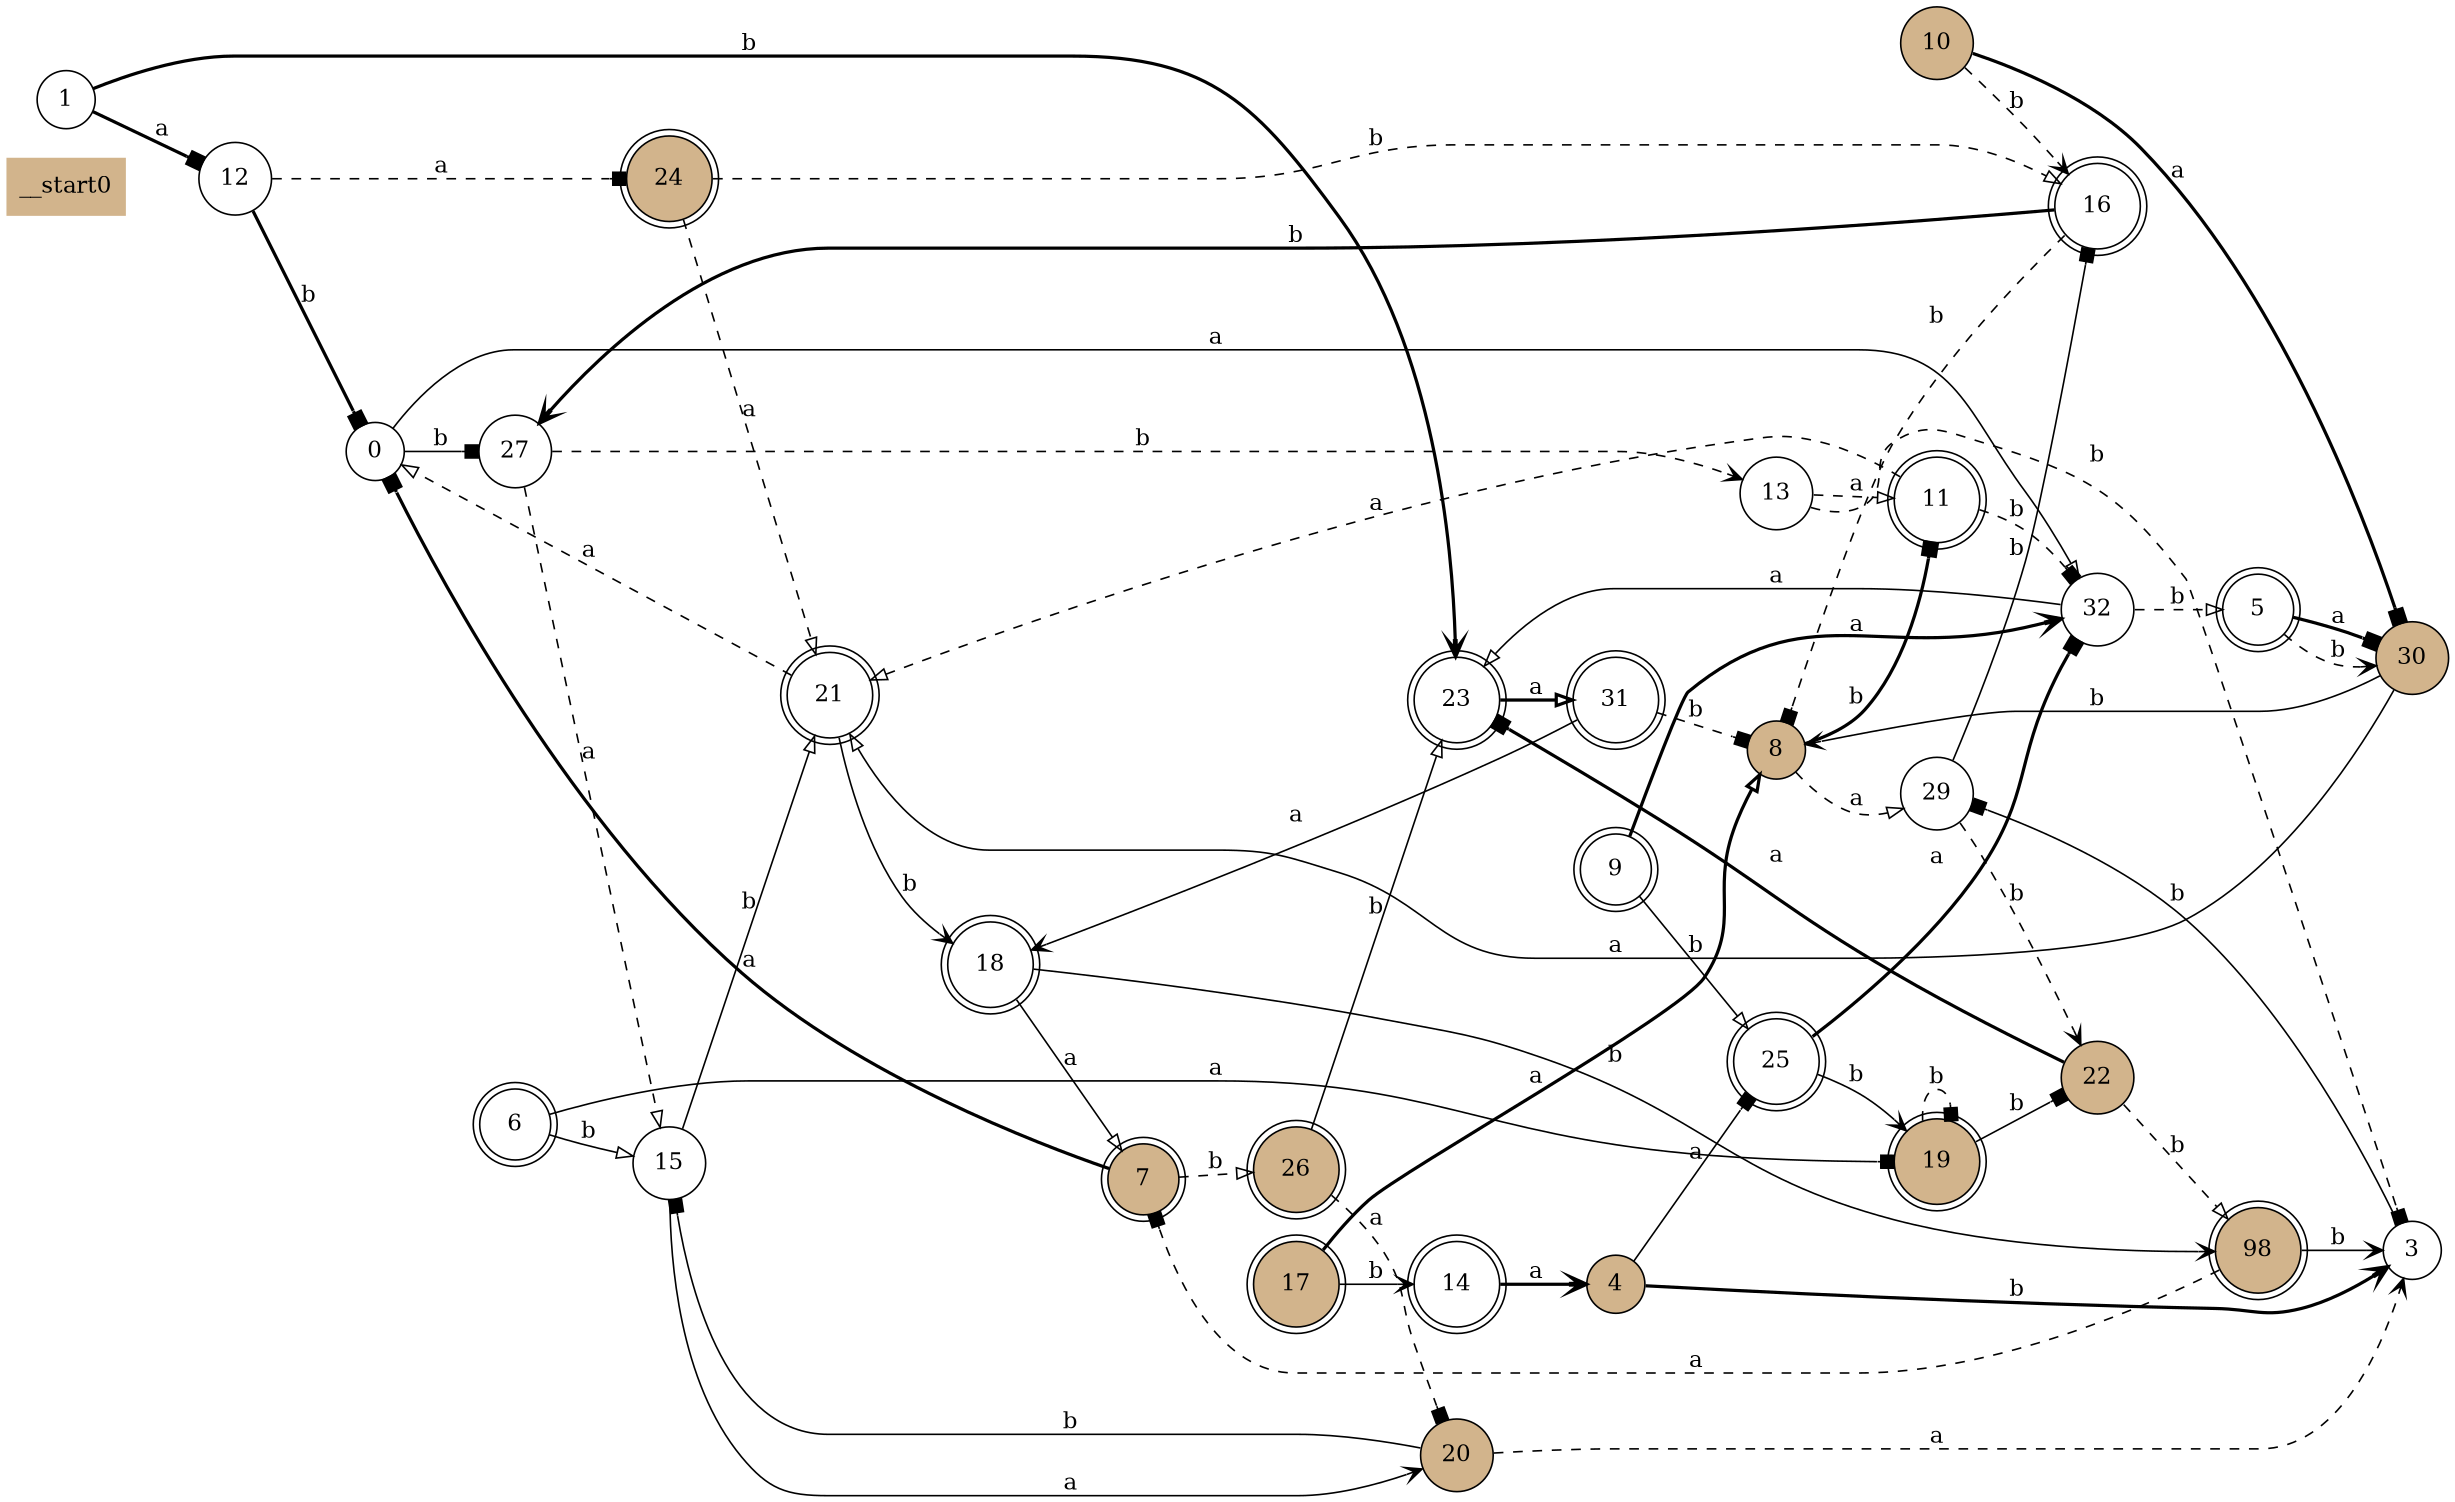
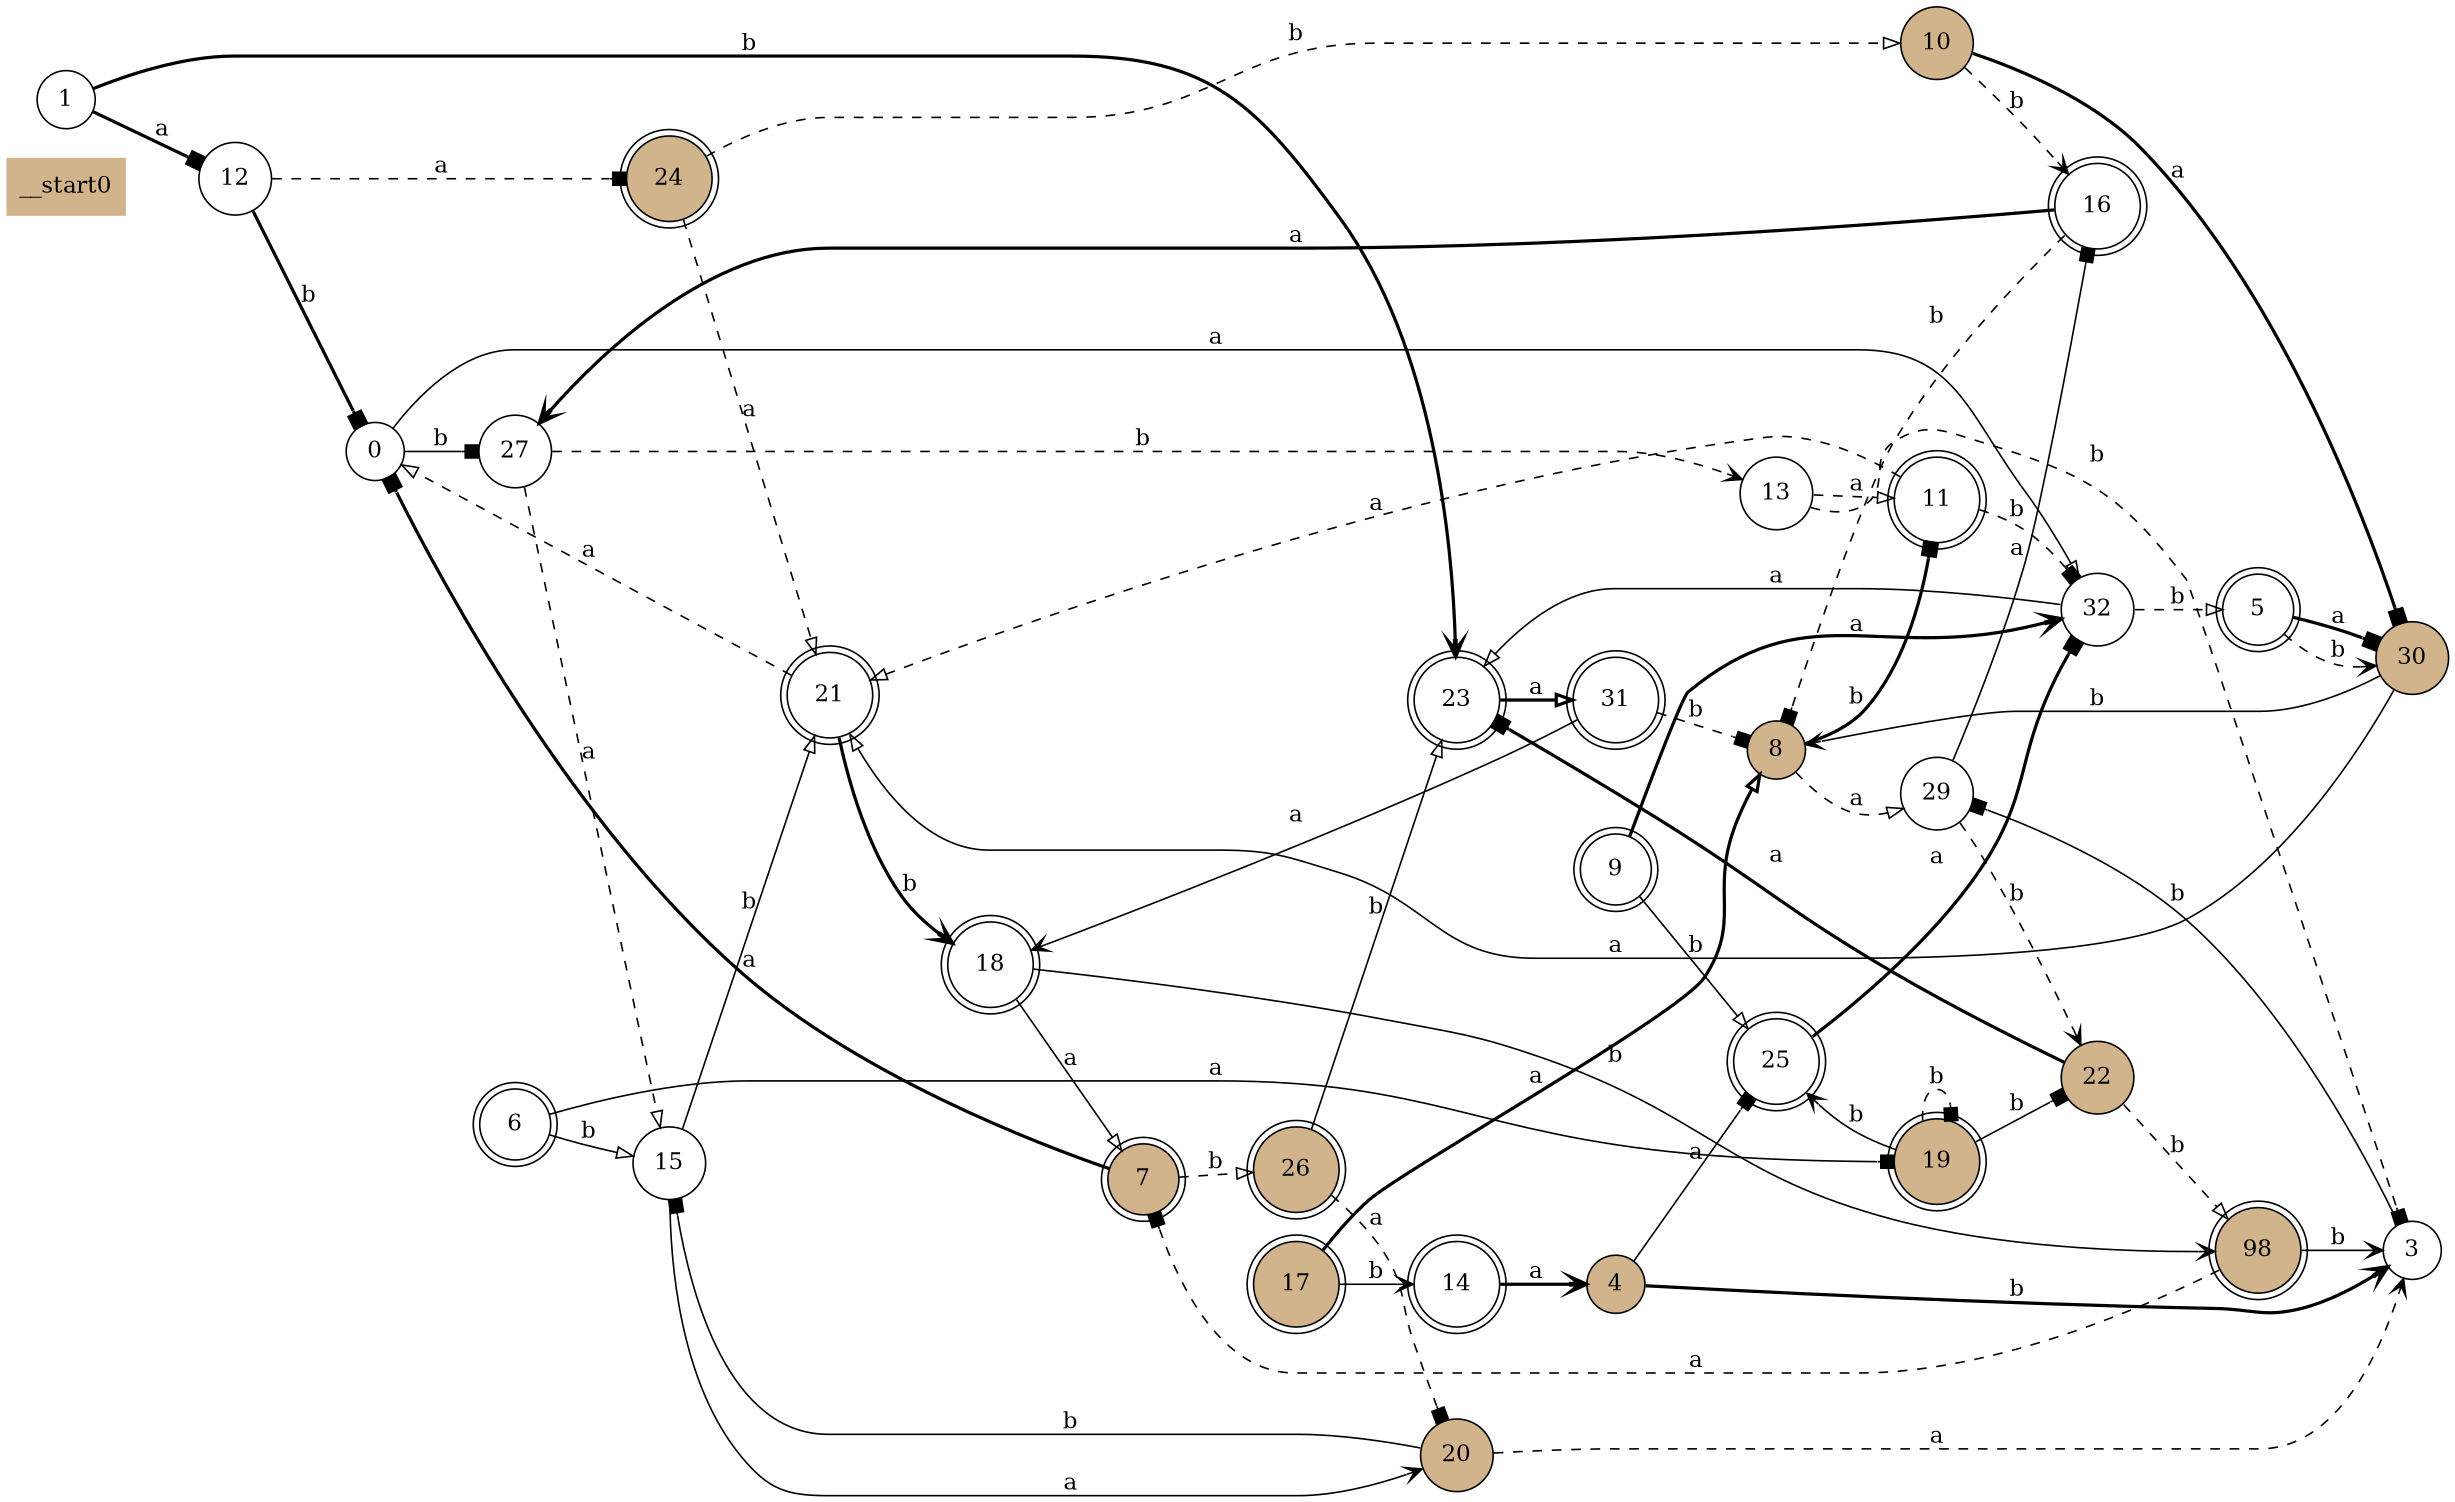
(1381, 152) -> (1286, 56)
(1296, 236) -> (1296, 236)
(2017, 549) -> (2017, 549)
(873, 845) -> (873, 845)
(1858, 1093) -> (1855, 1131)
